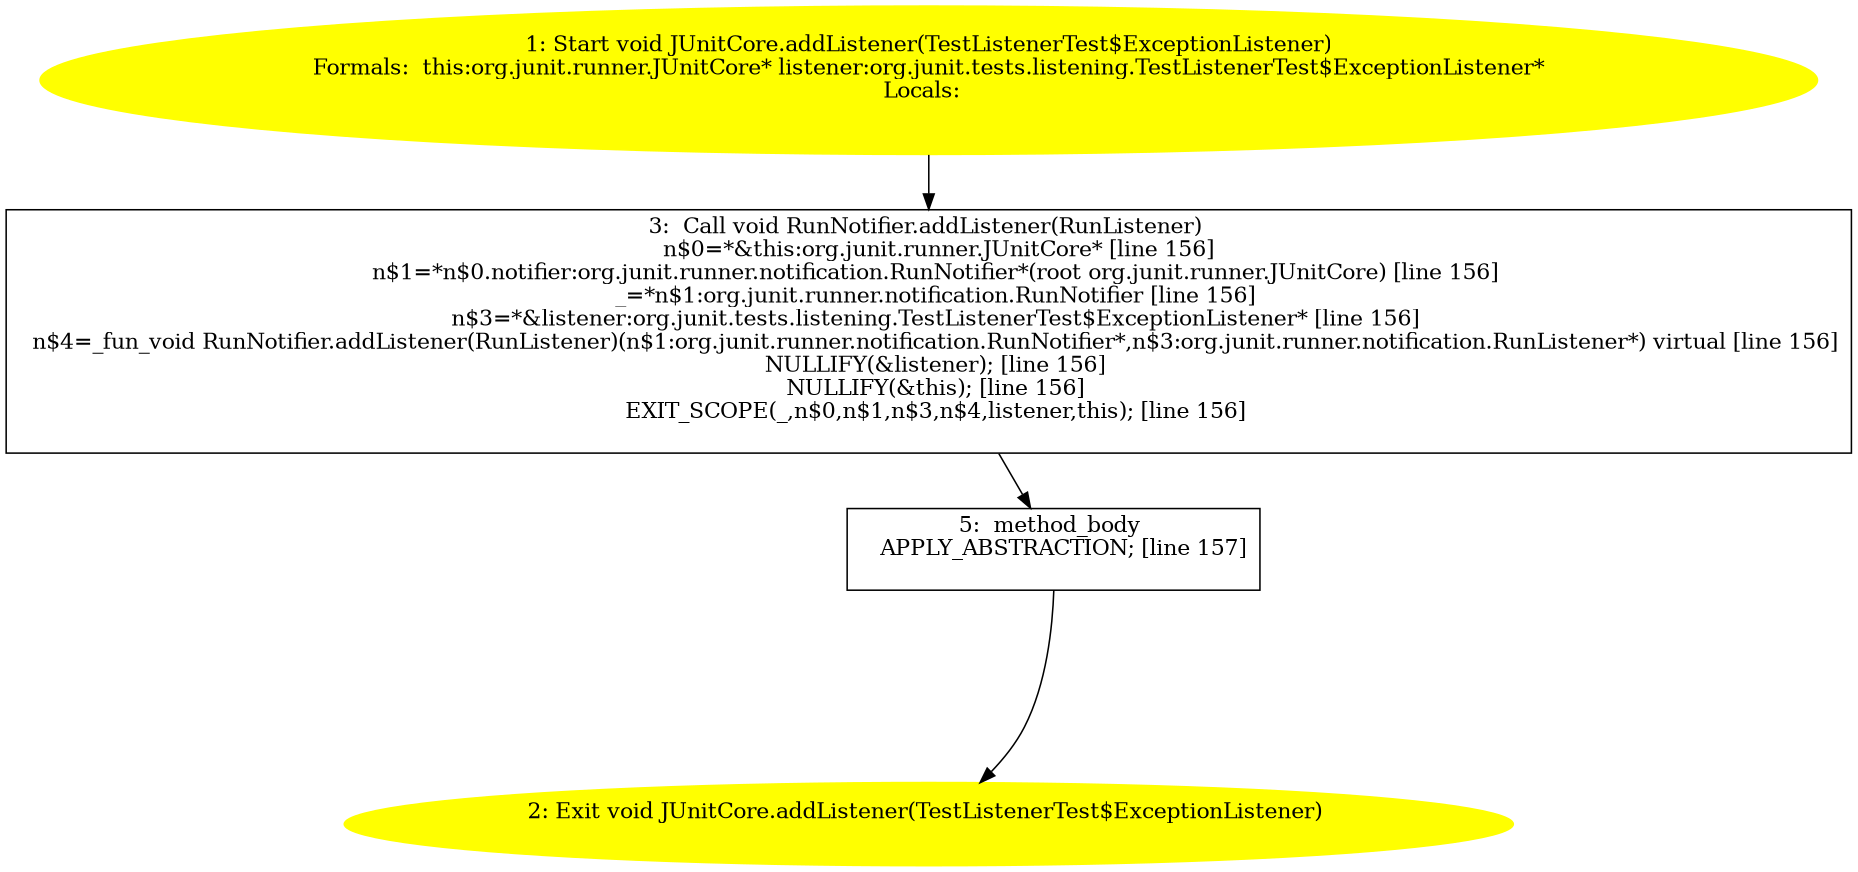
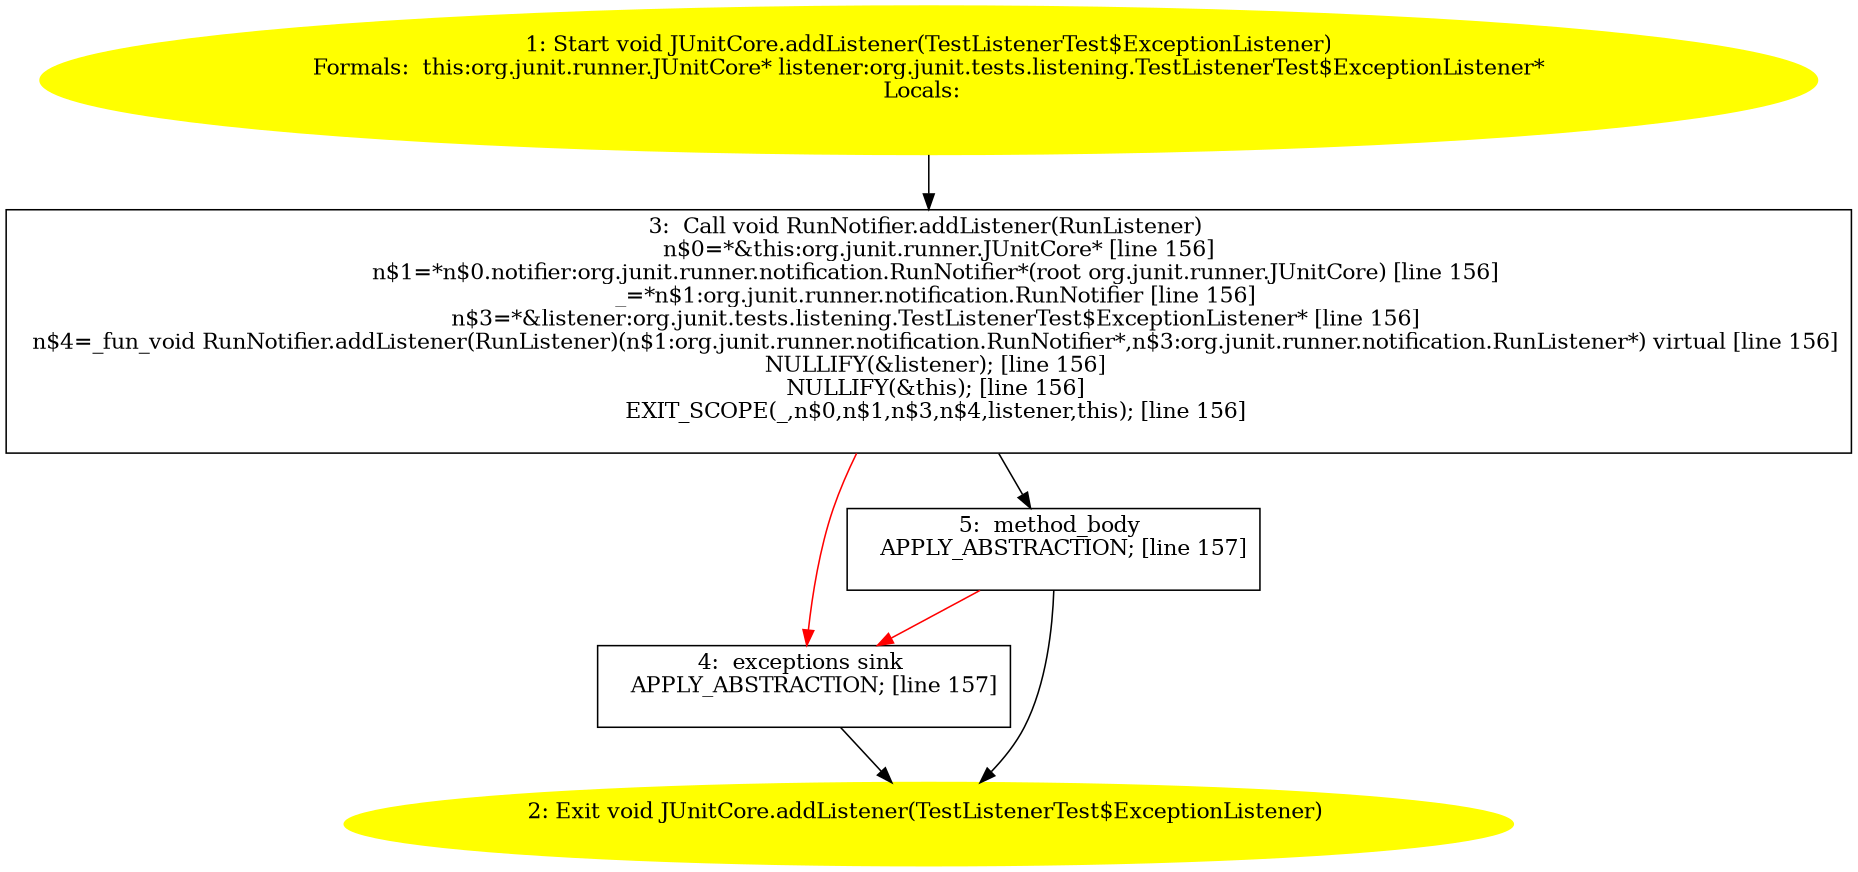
none -> (804, 686)
